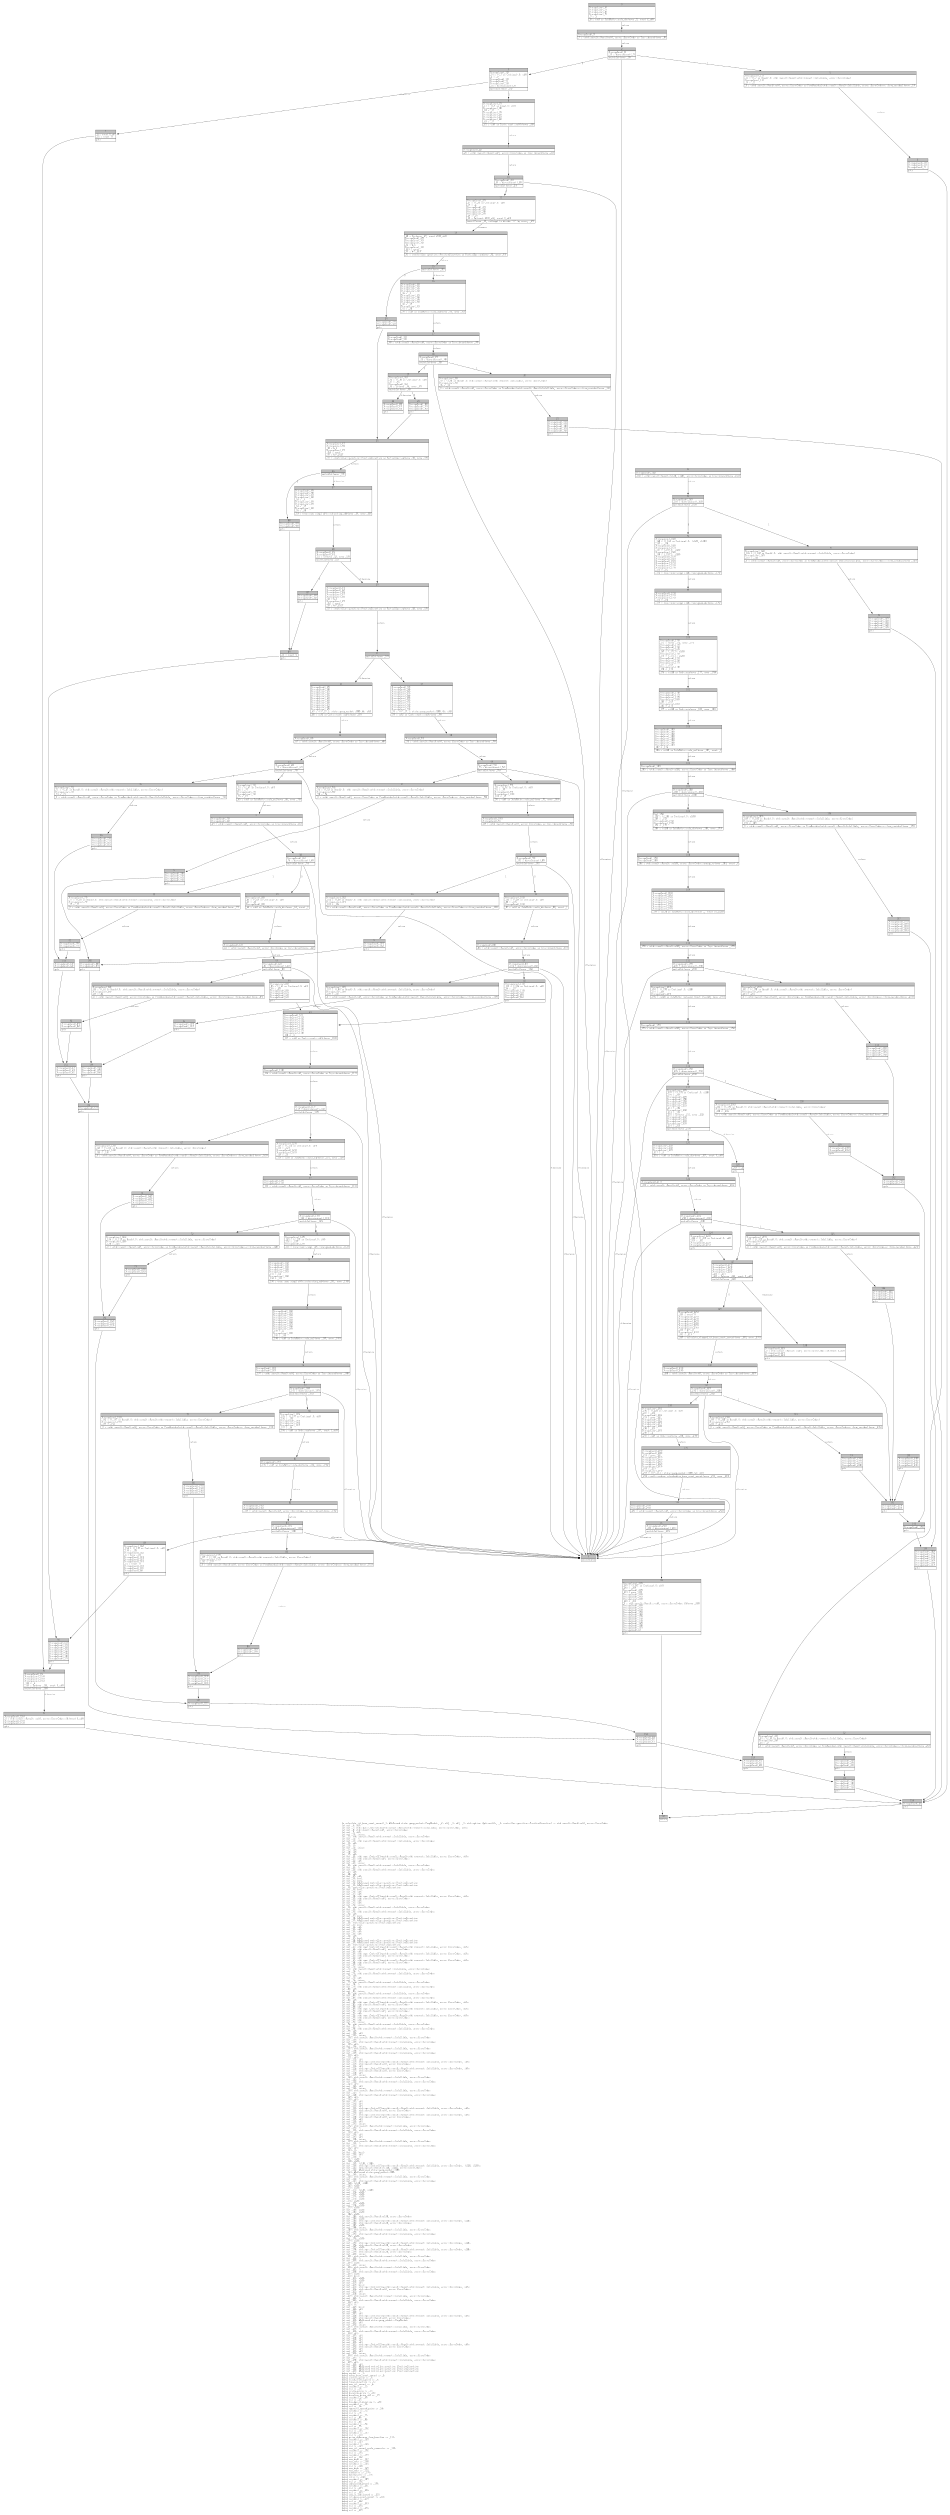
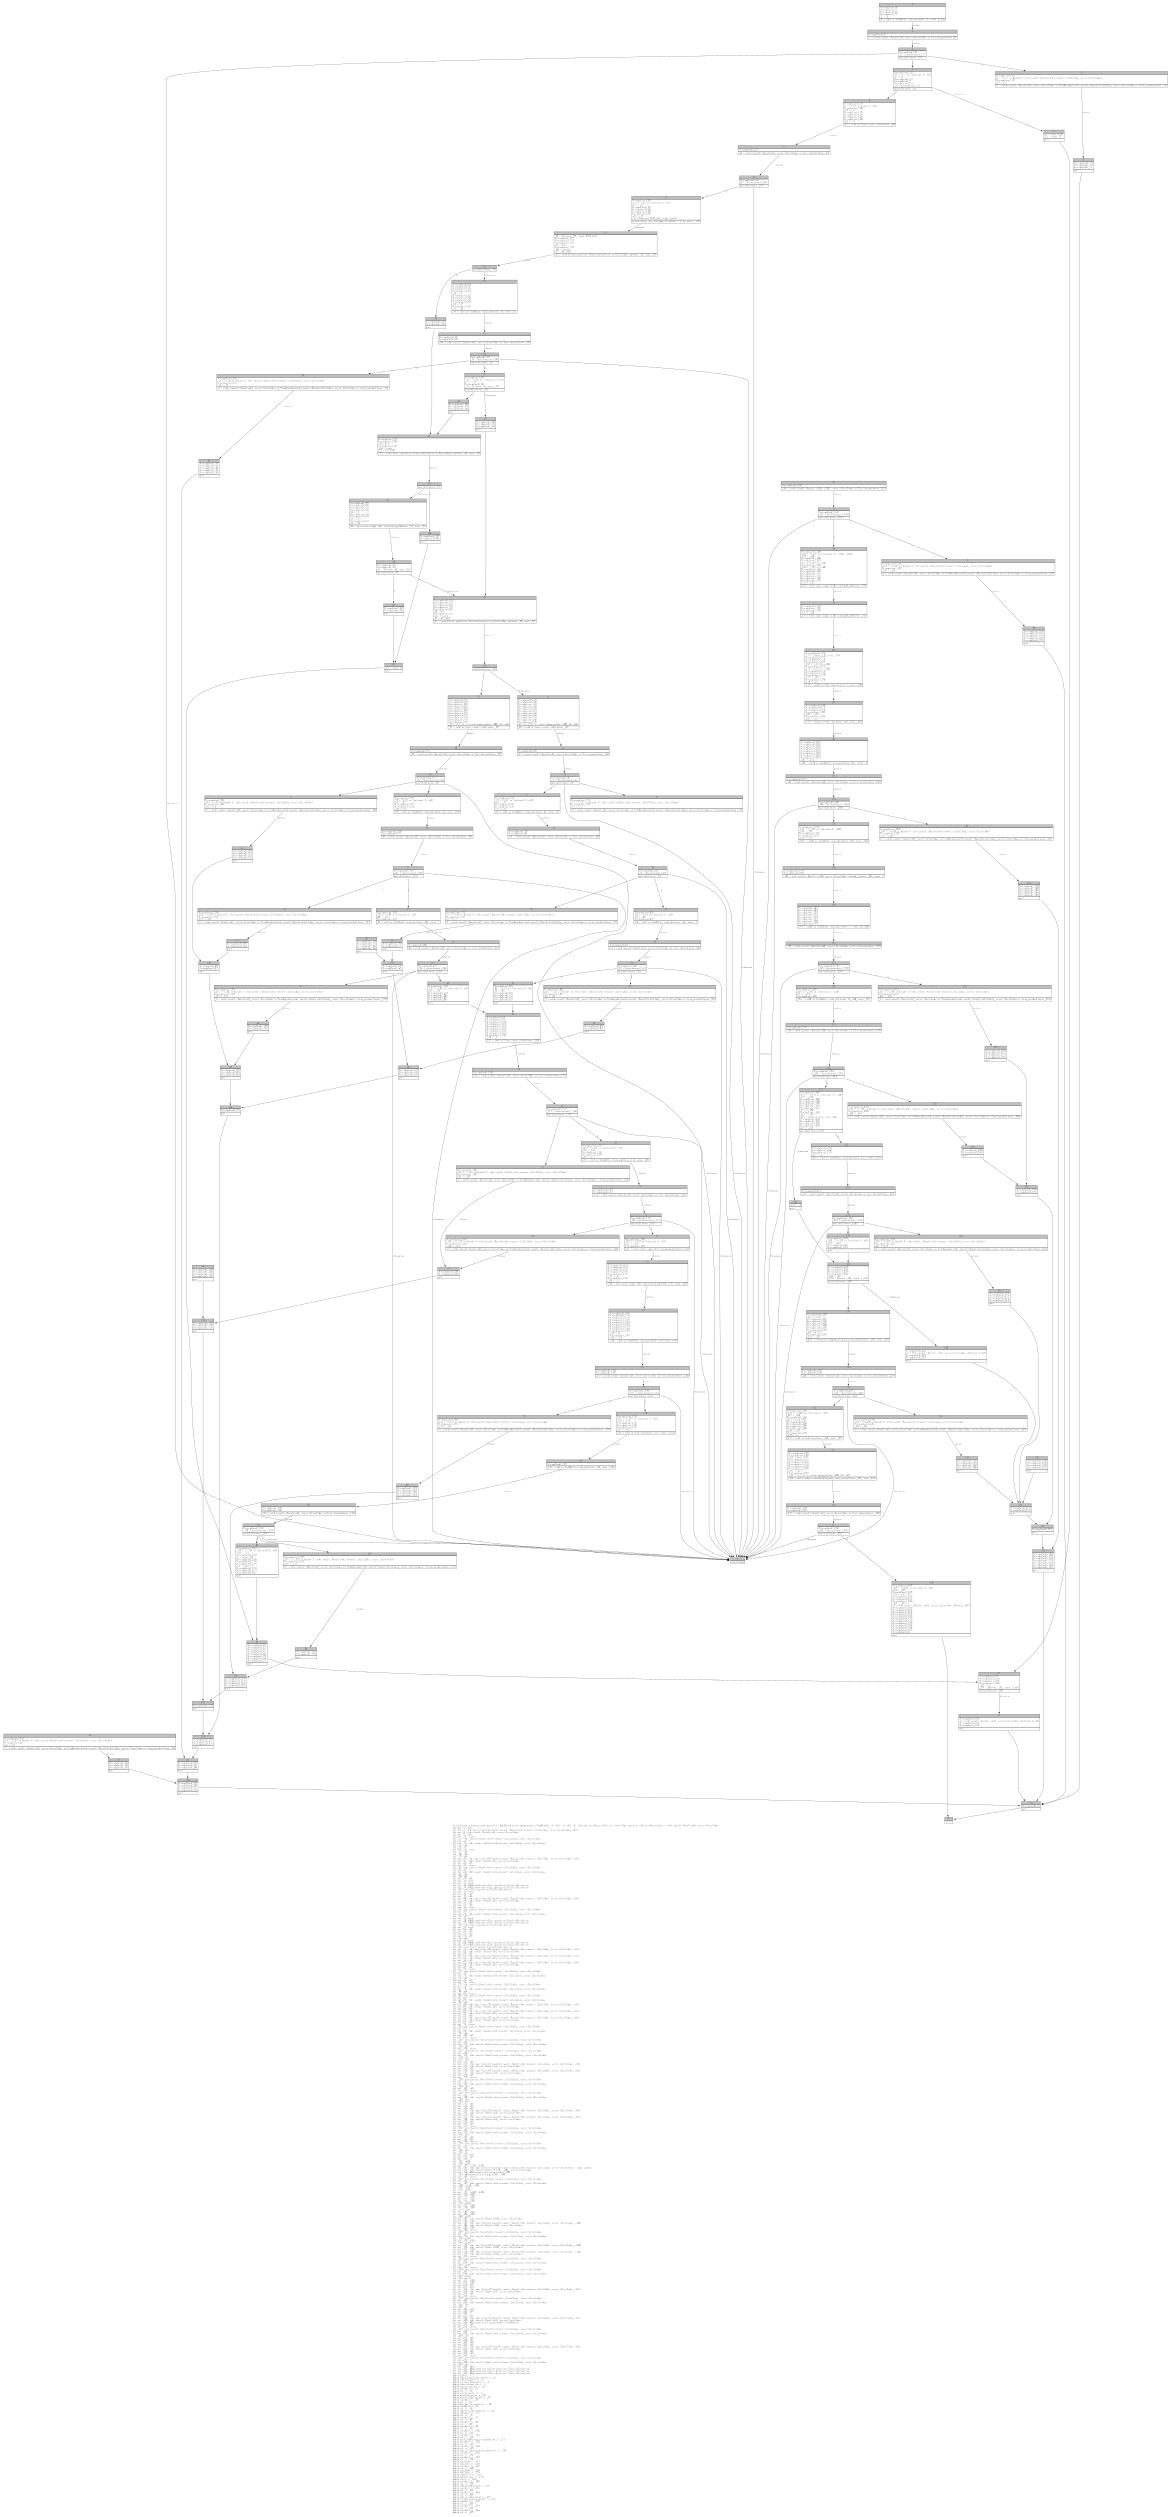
(377, 521) -> (486, 513)
(659, 814) -> (810, 827)
(121, 816) -> none
(163, 1174) -> (461, 1212)
